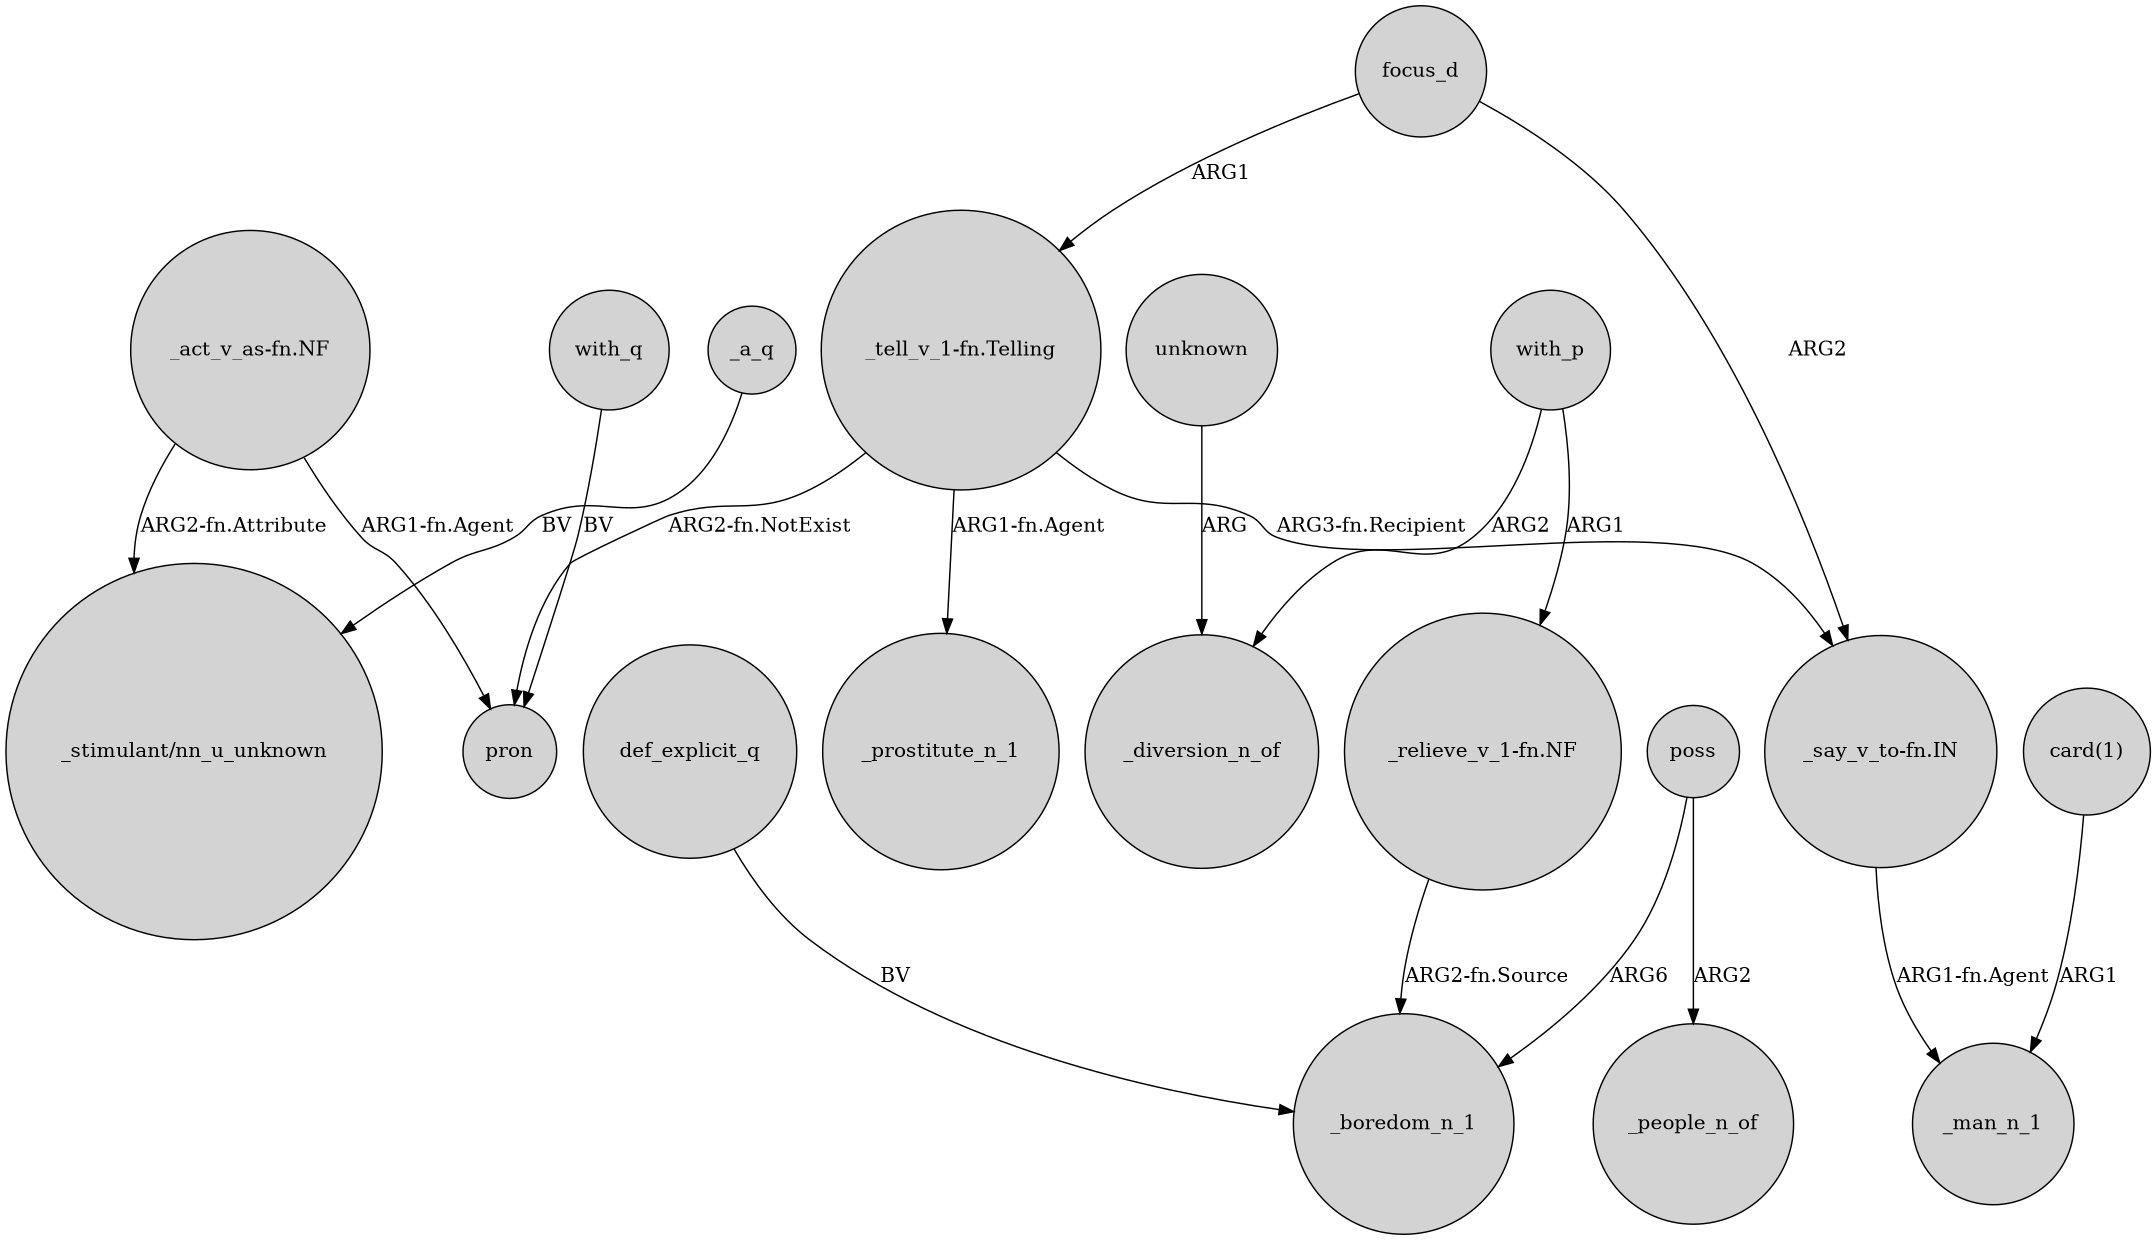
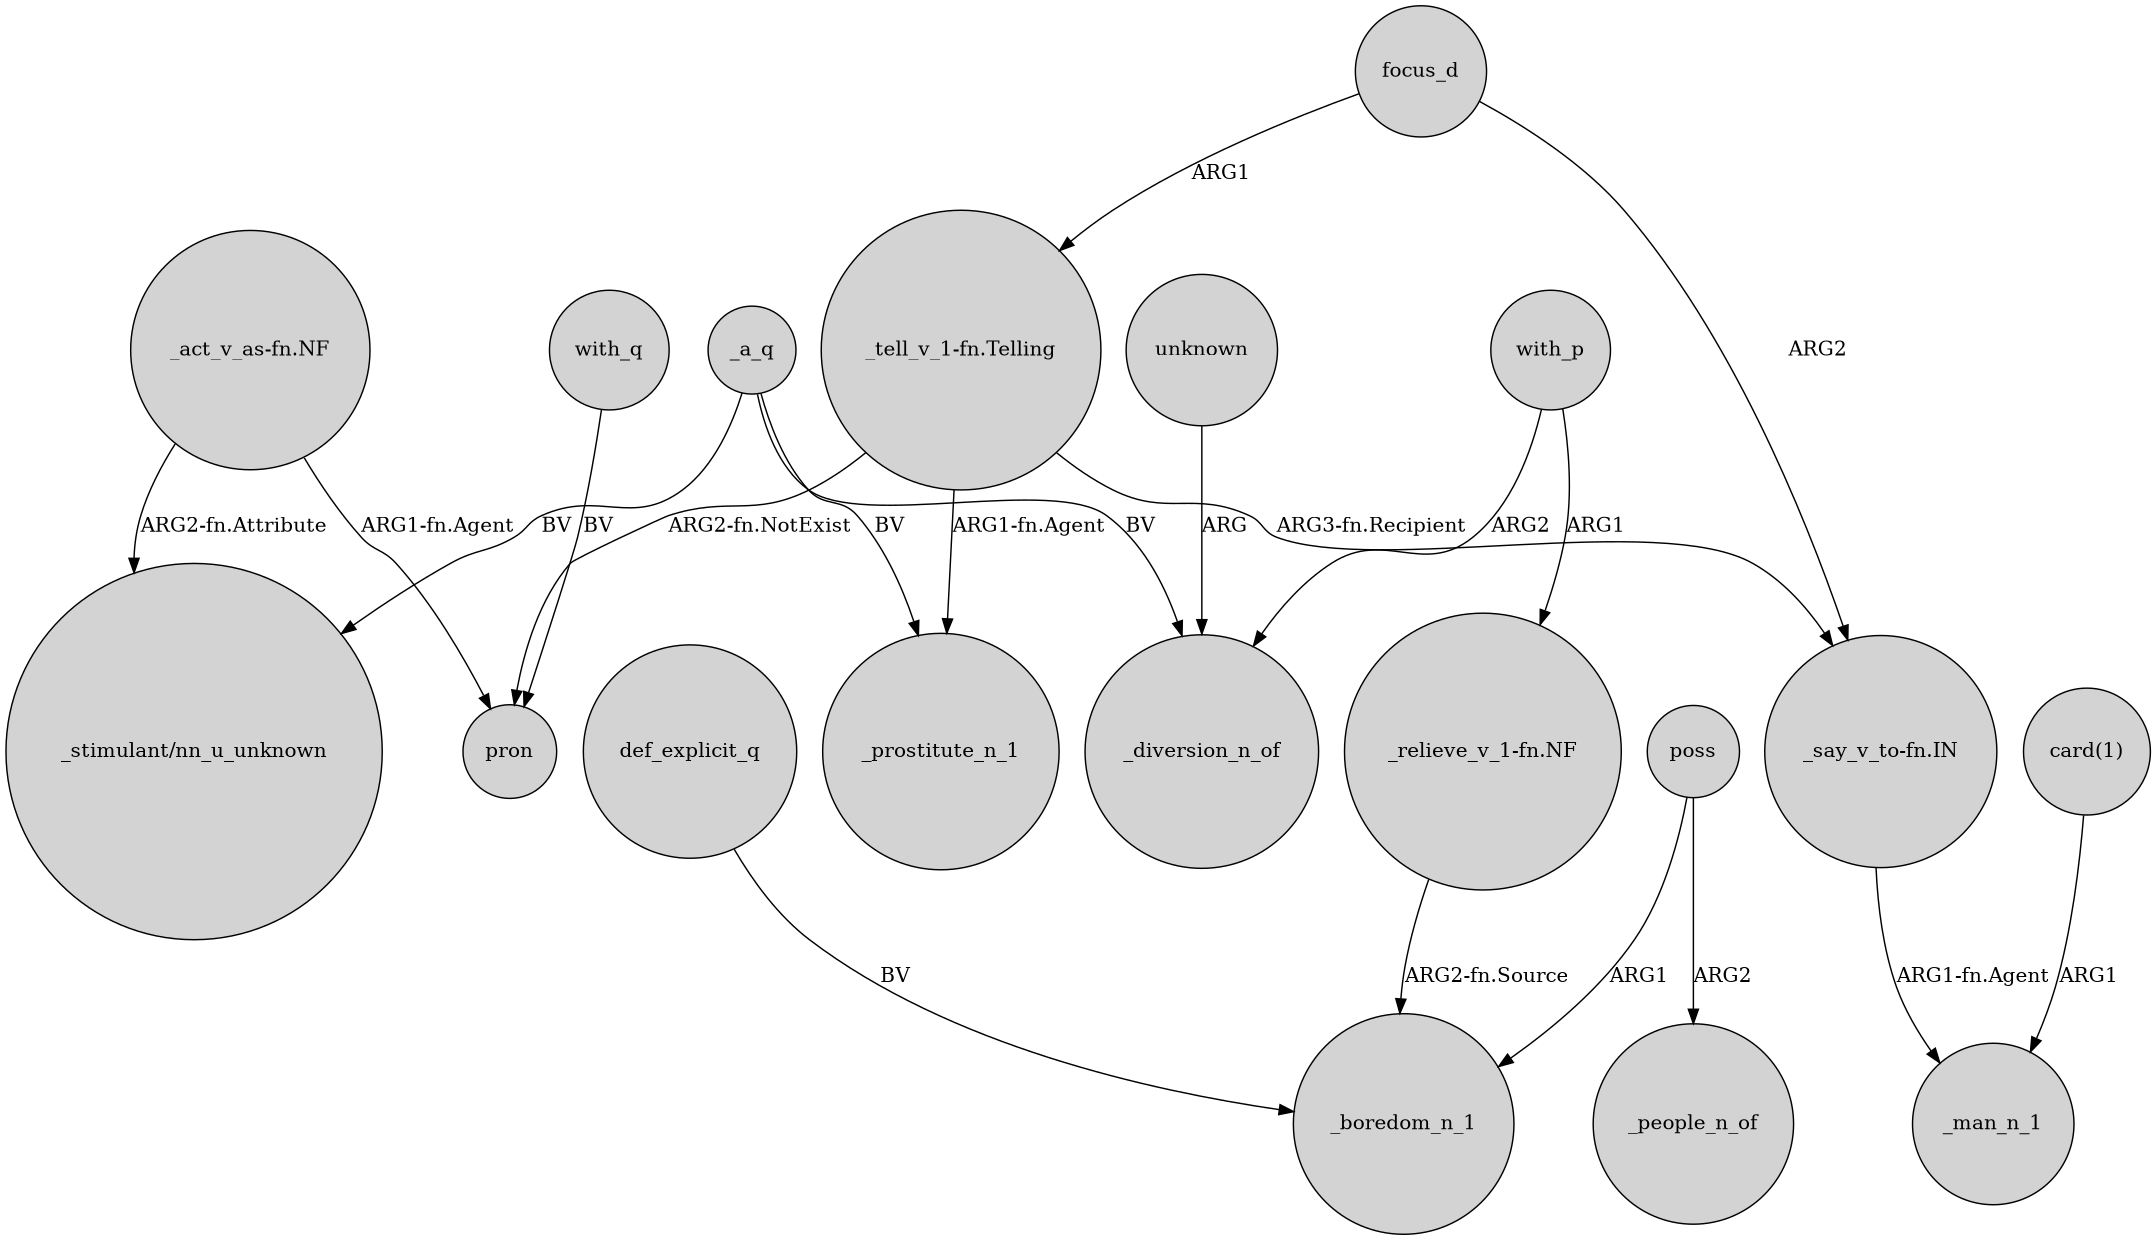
none -> (967, 502)
none -> (857, 515)
(1639, 977) -> (1639, 977)
